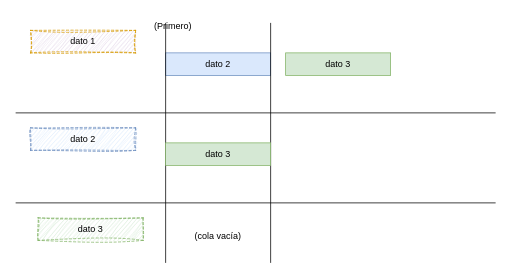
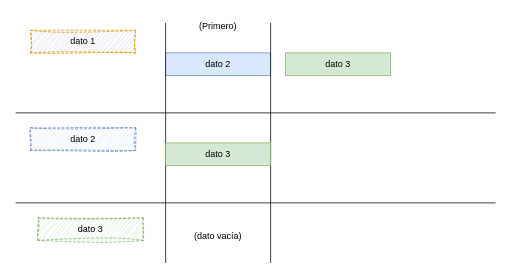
(173, 27) -> (218, 27)
(218, 237) -> (218, 237)
